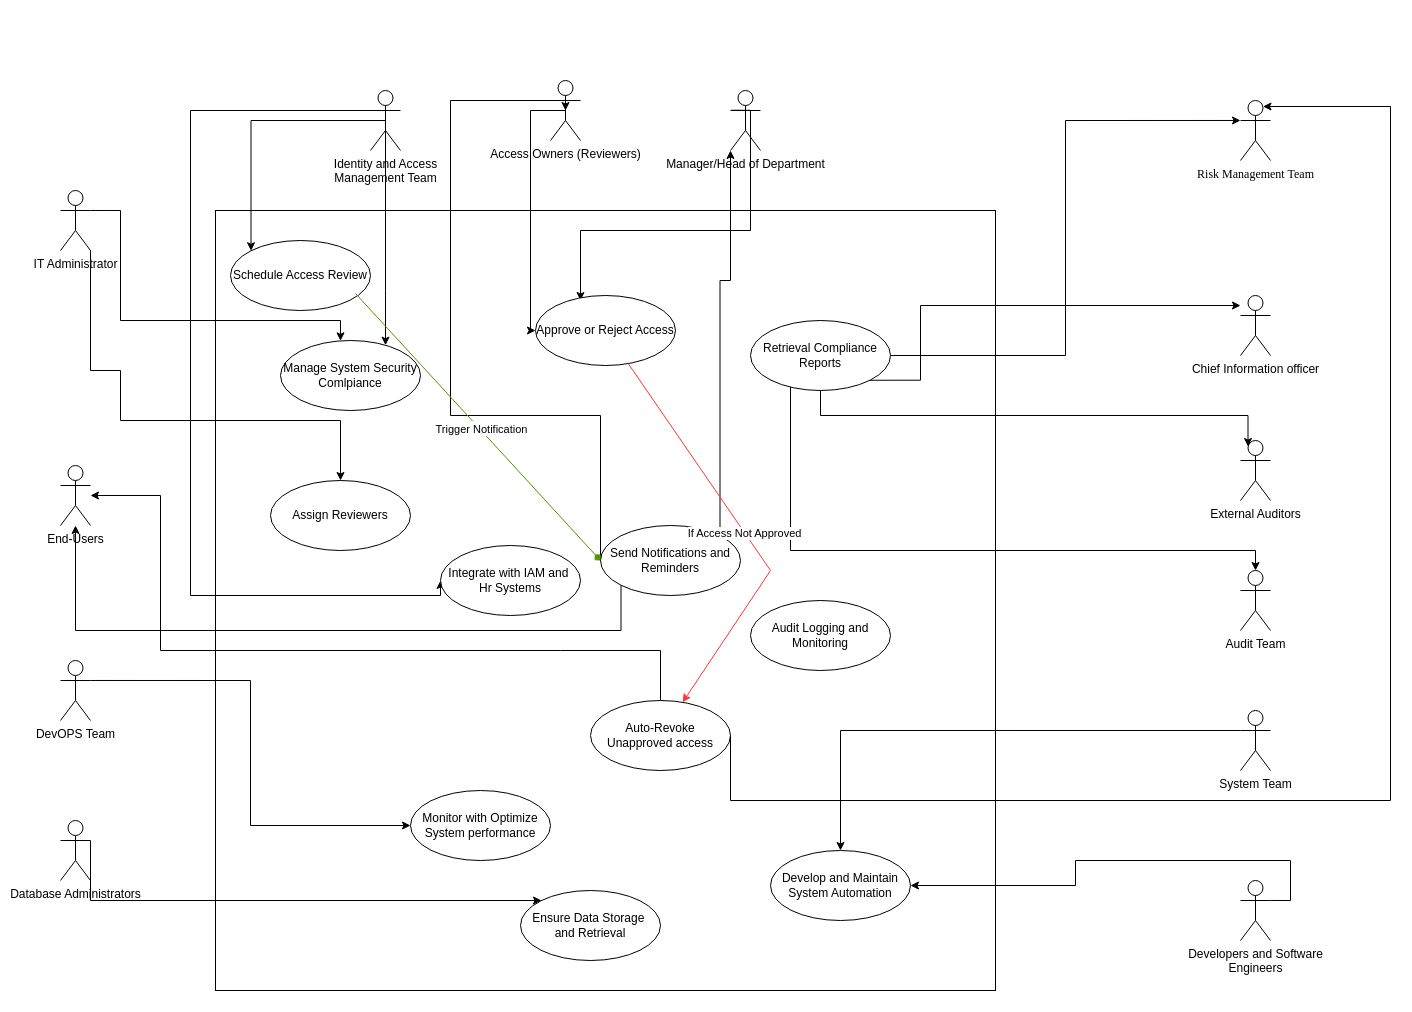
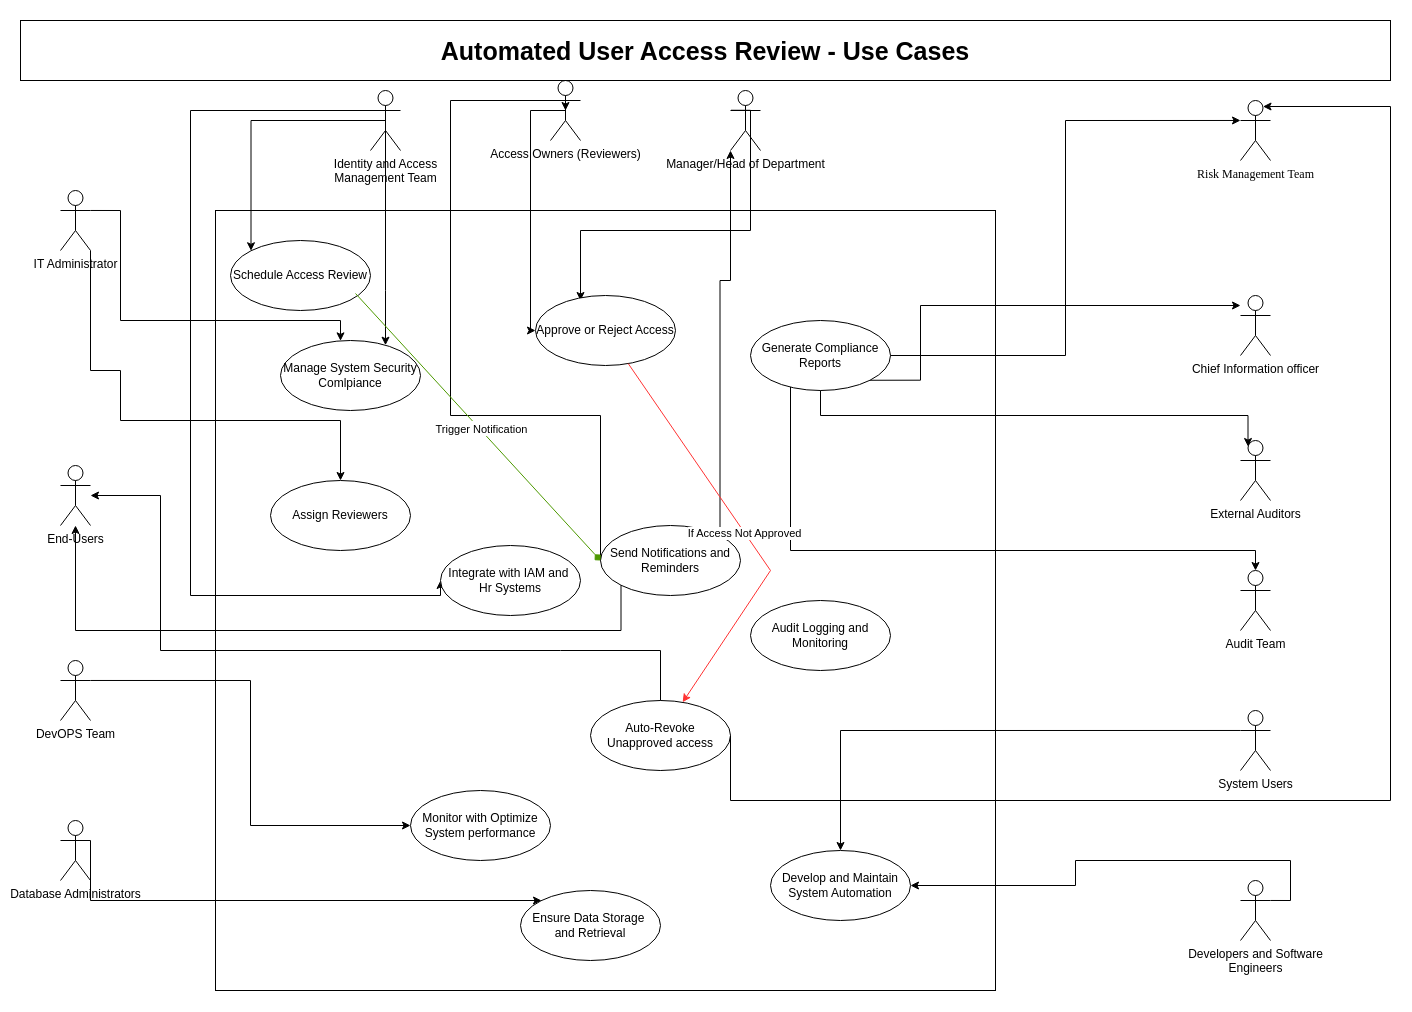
none -> (706, 51)
(821, 356) -> (821, 356)
(1256, 785) -> (1256, 785)
